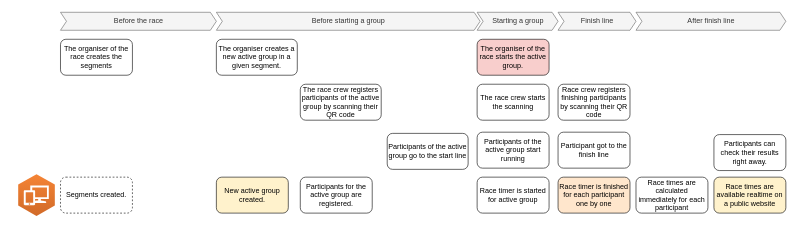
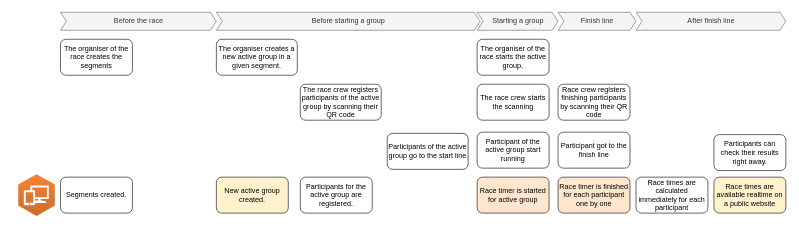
(513, 57) -> (513, 57)
(513, 150) -> (513, 150)
(96, 195) -> (96, 195)
(513, 195) -> (513, 195)
